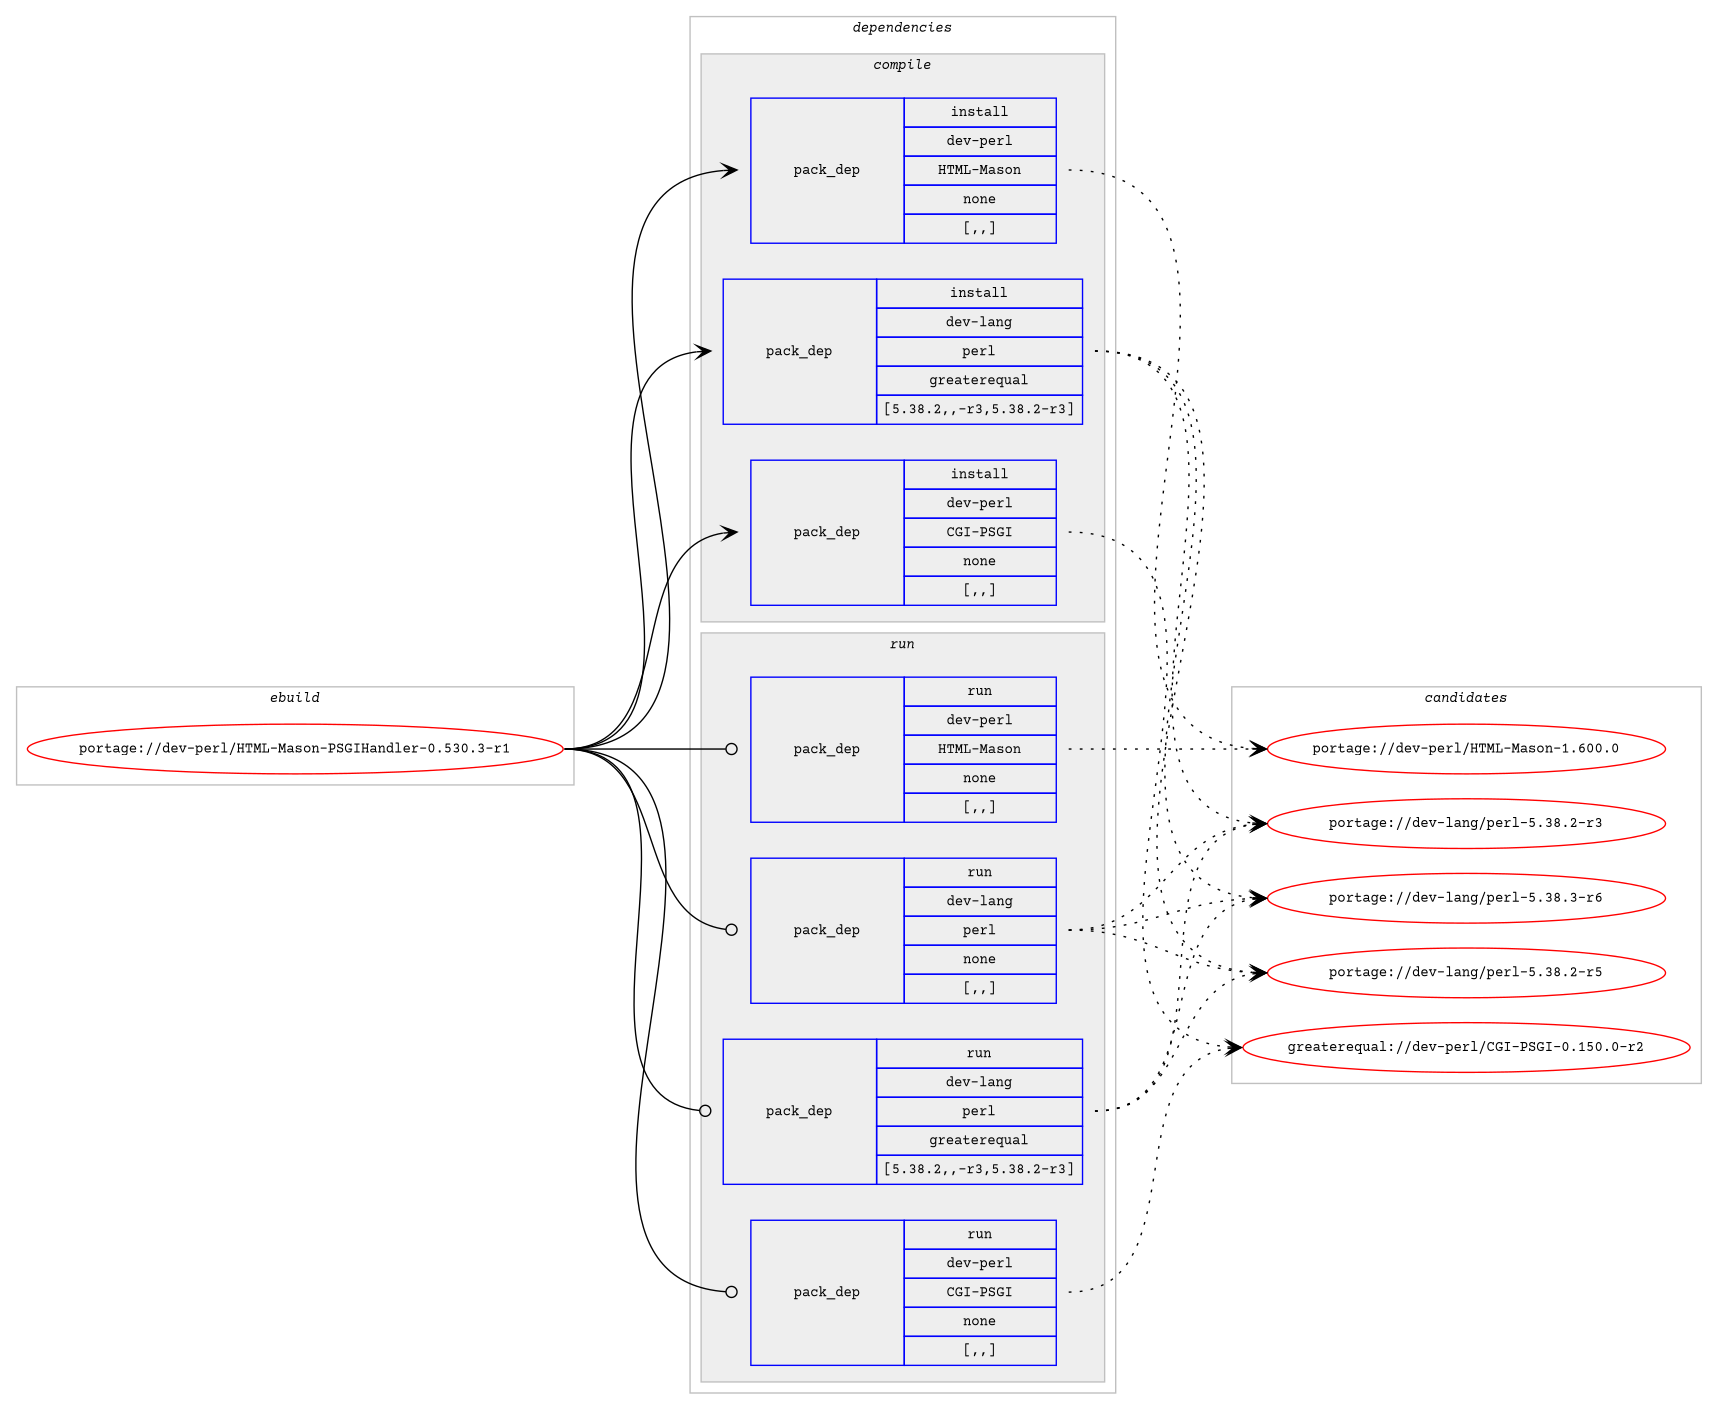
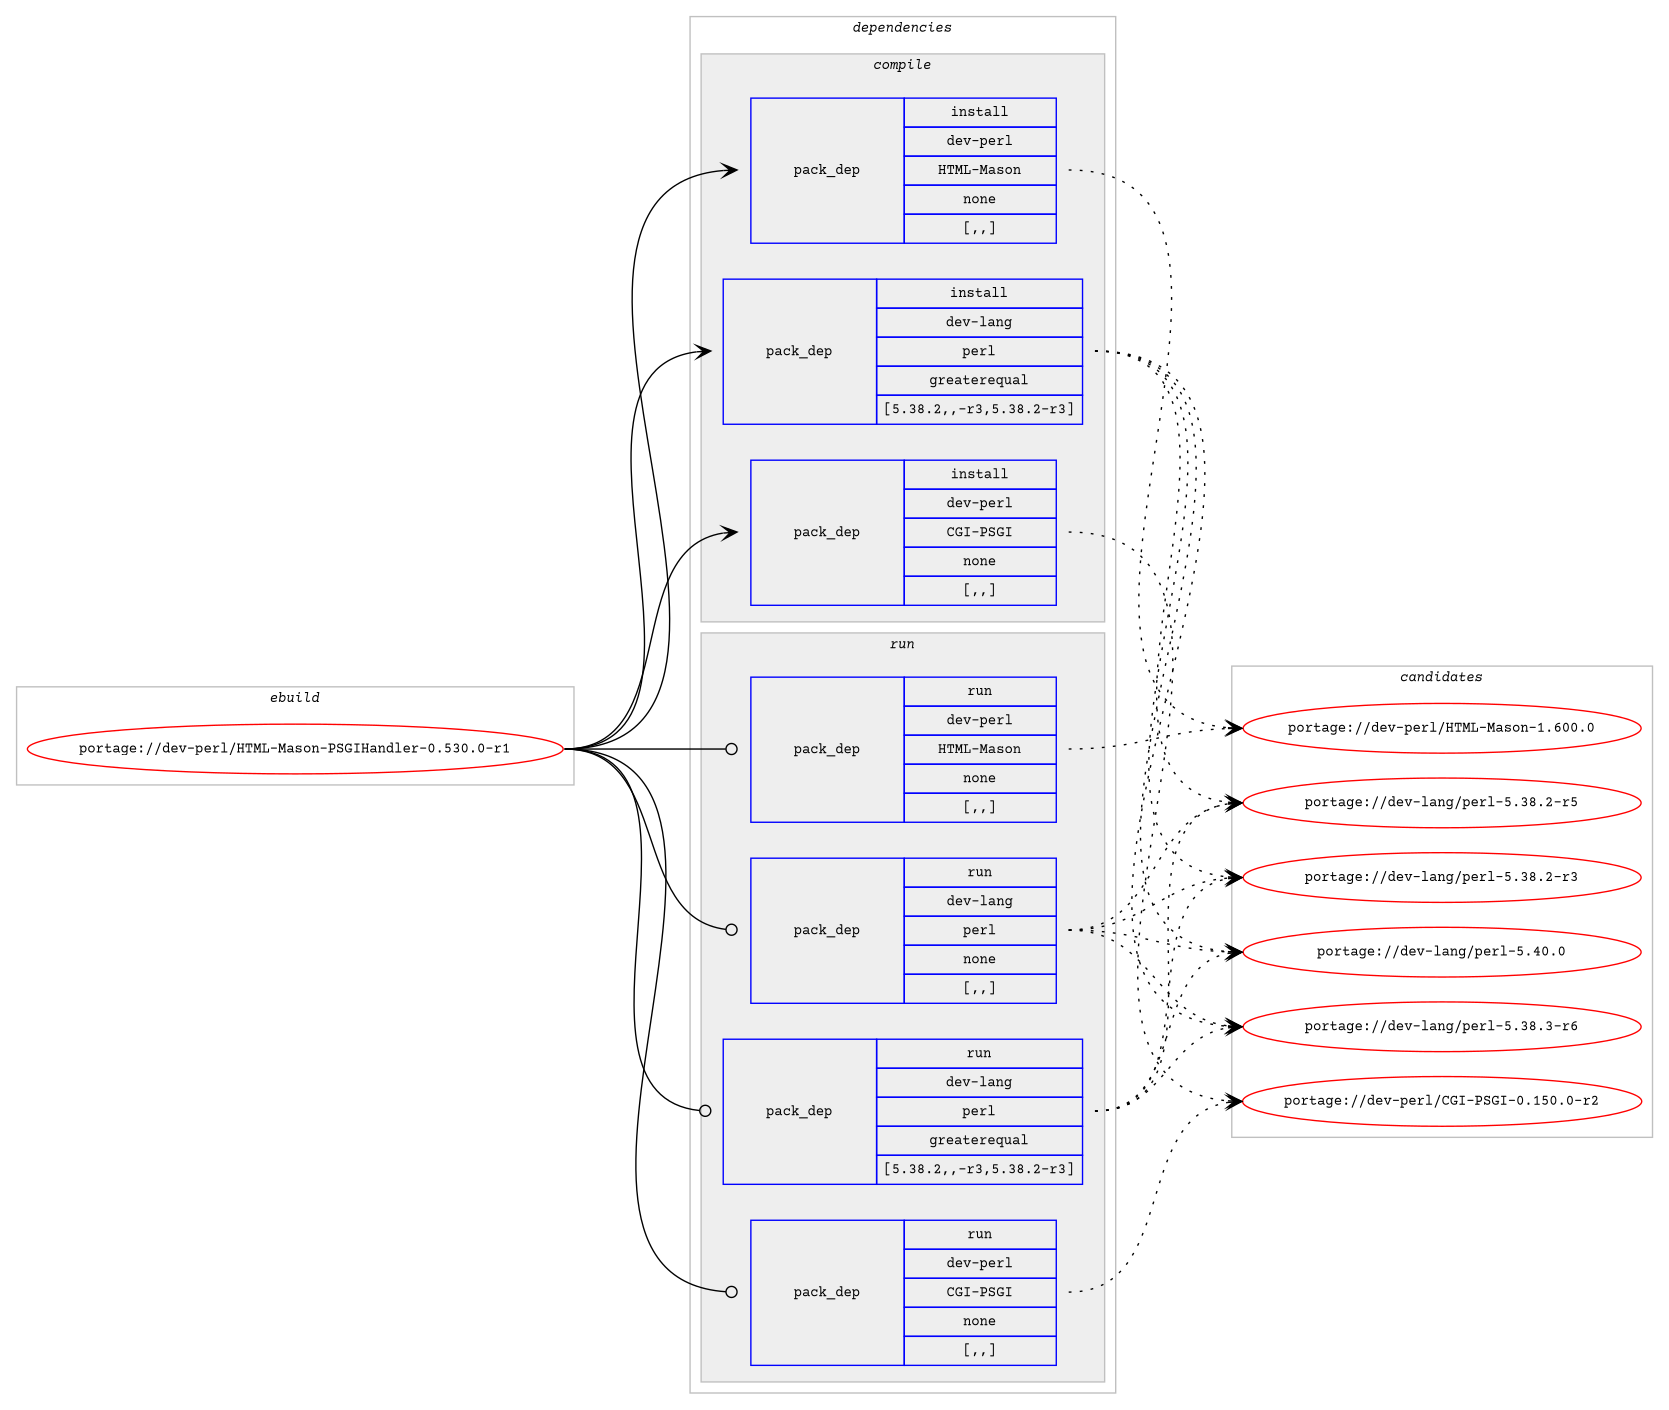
(295, 749) -> (295, 749)
none -> (1442, 952)
(1467, 1048) -> (1442, 1101)
